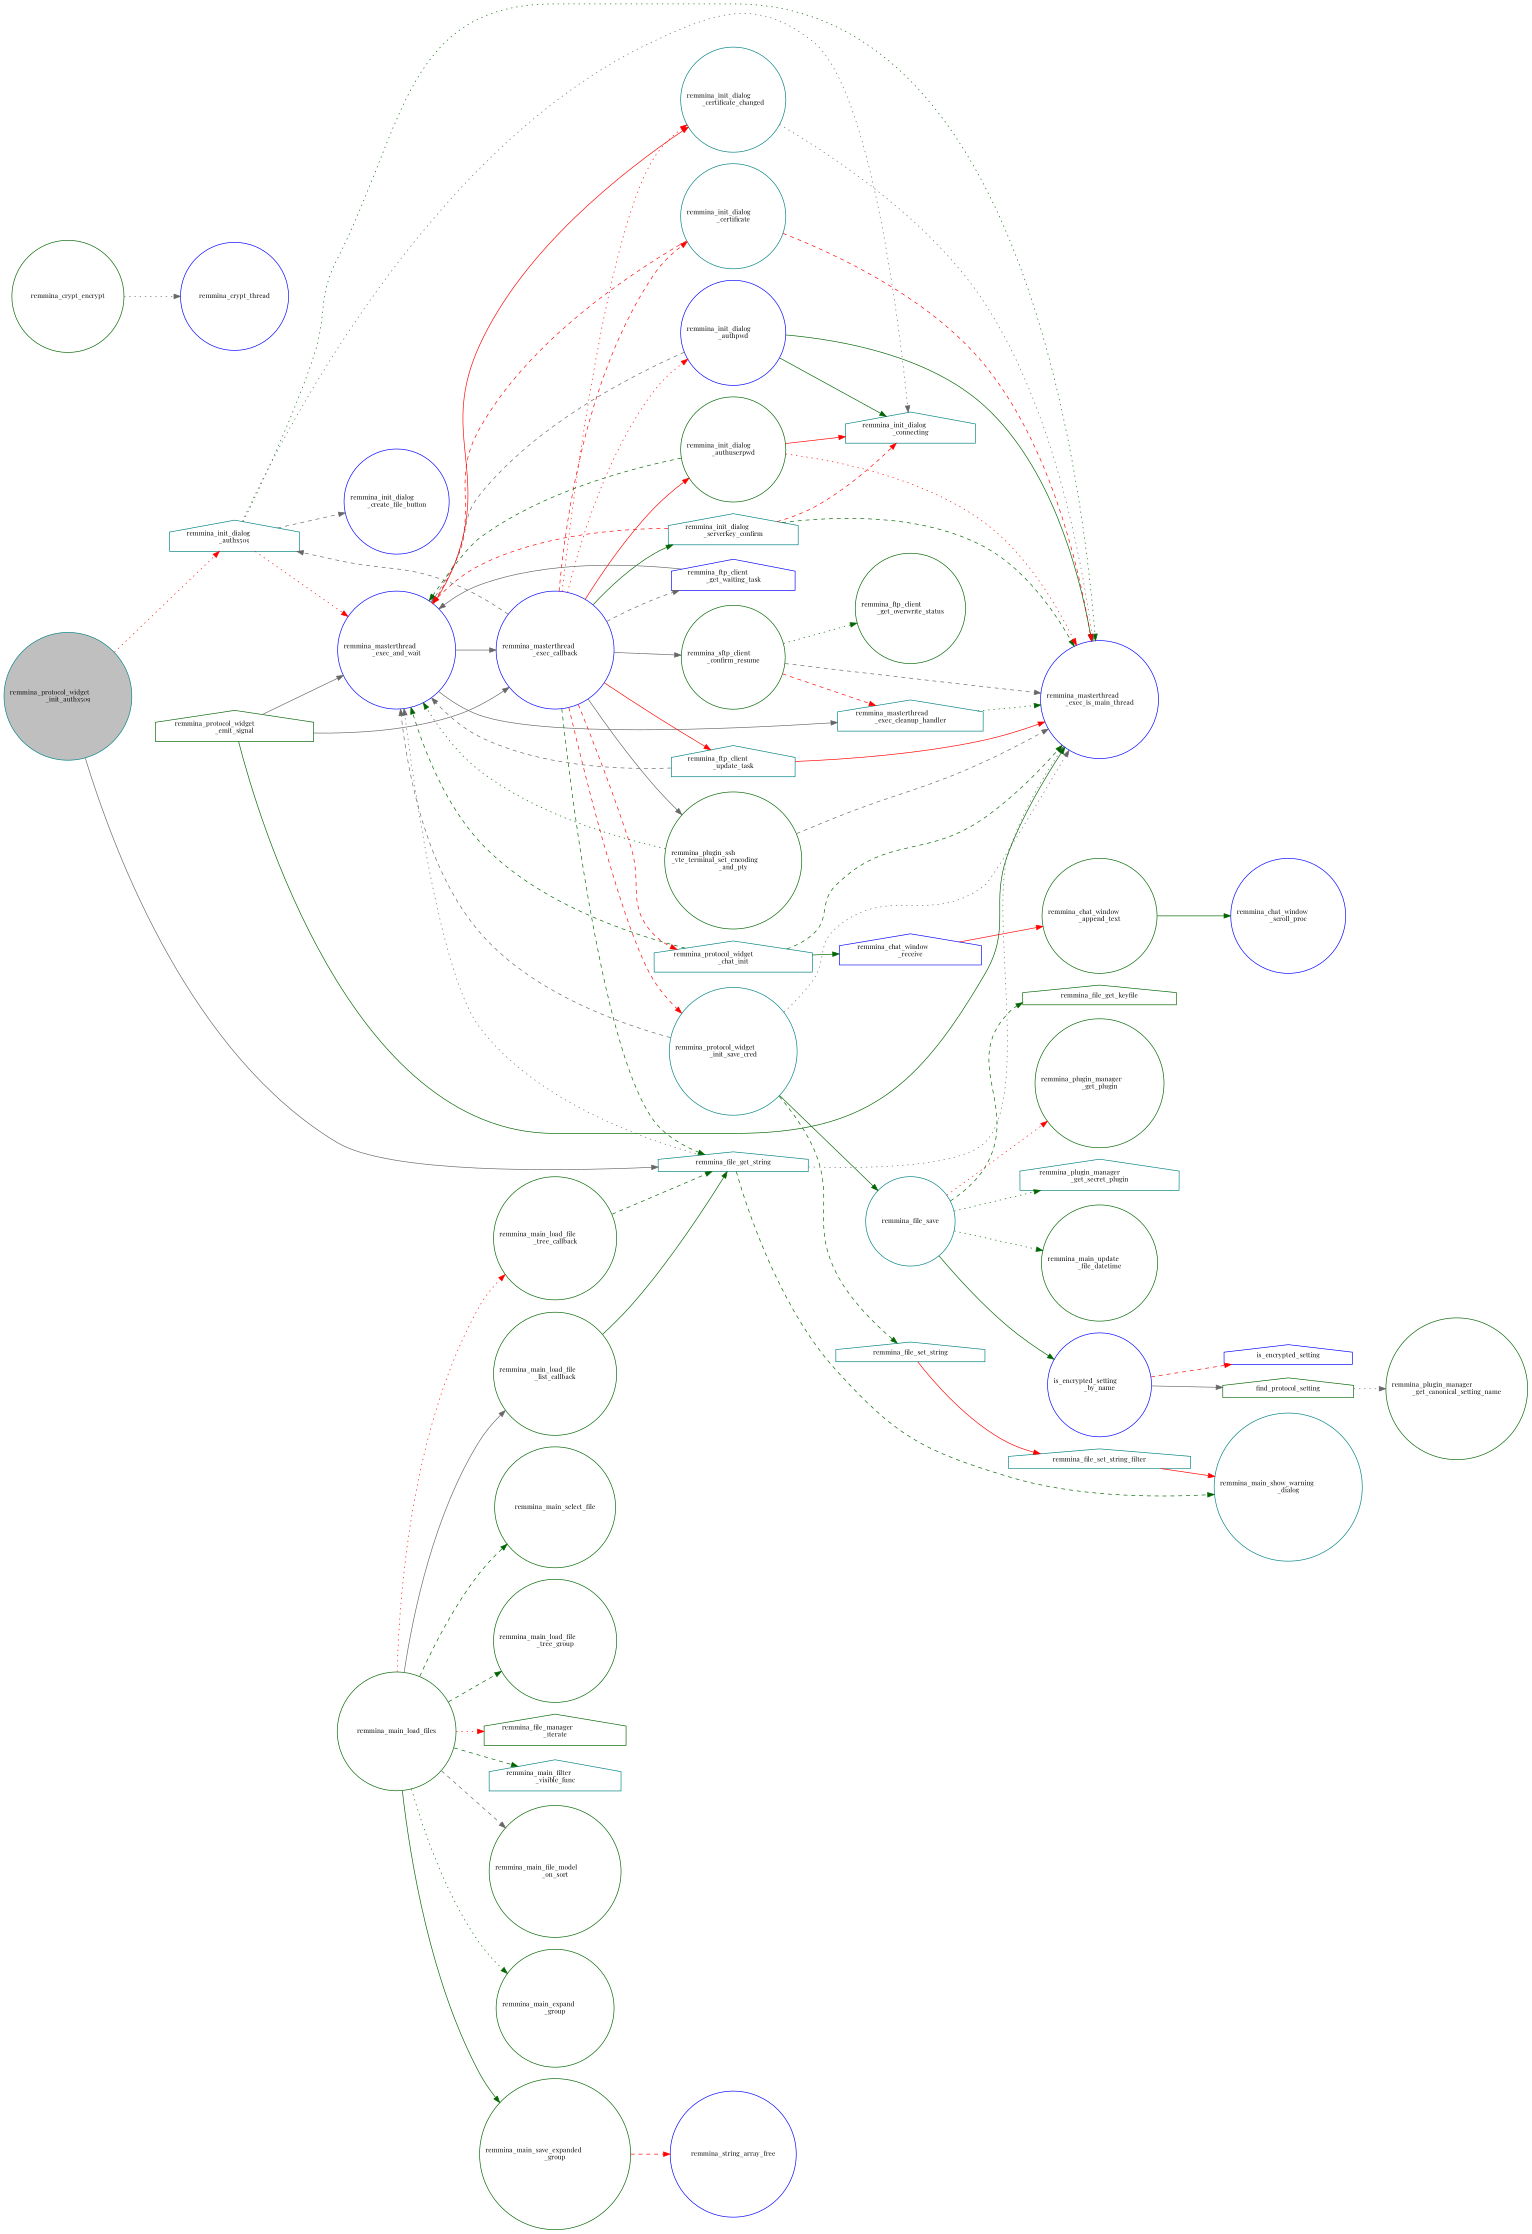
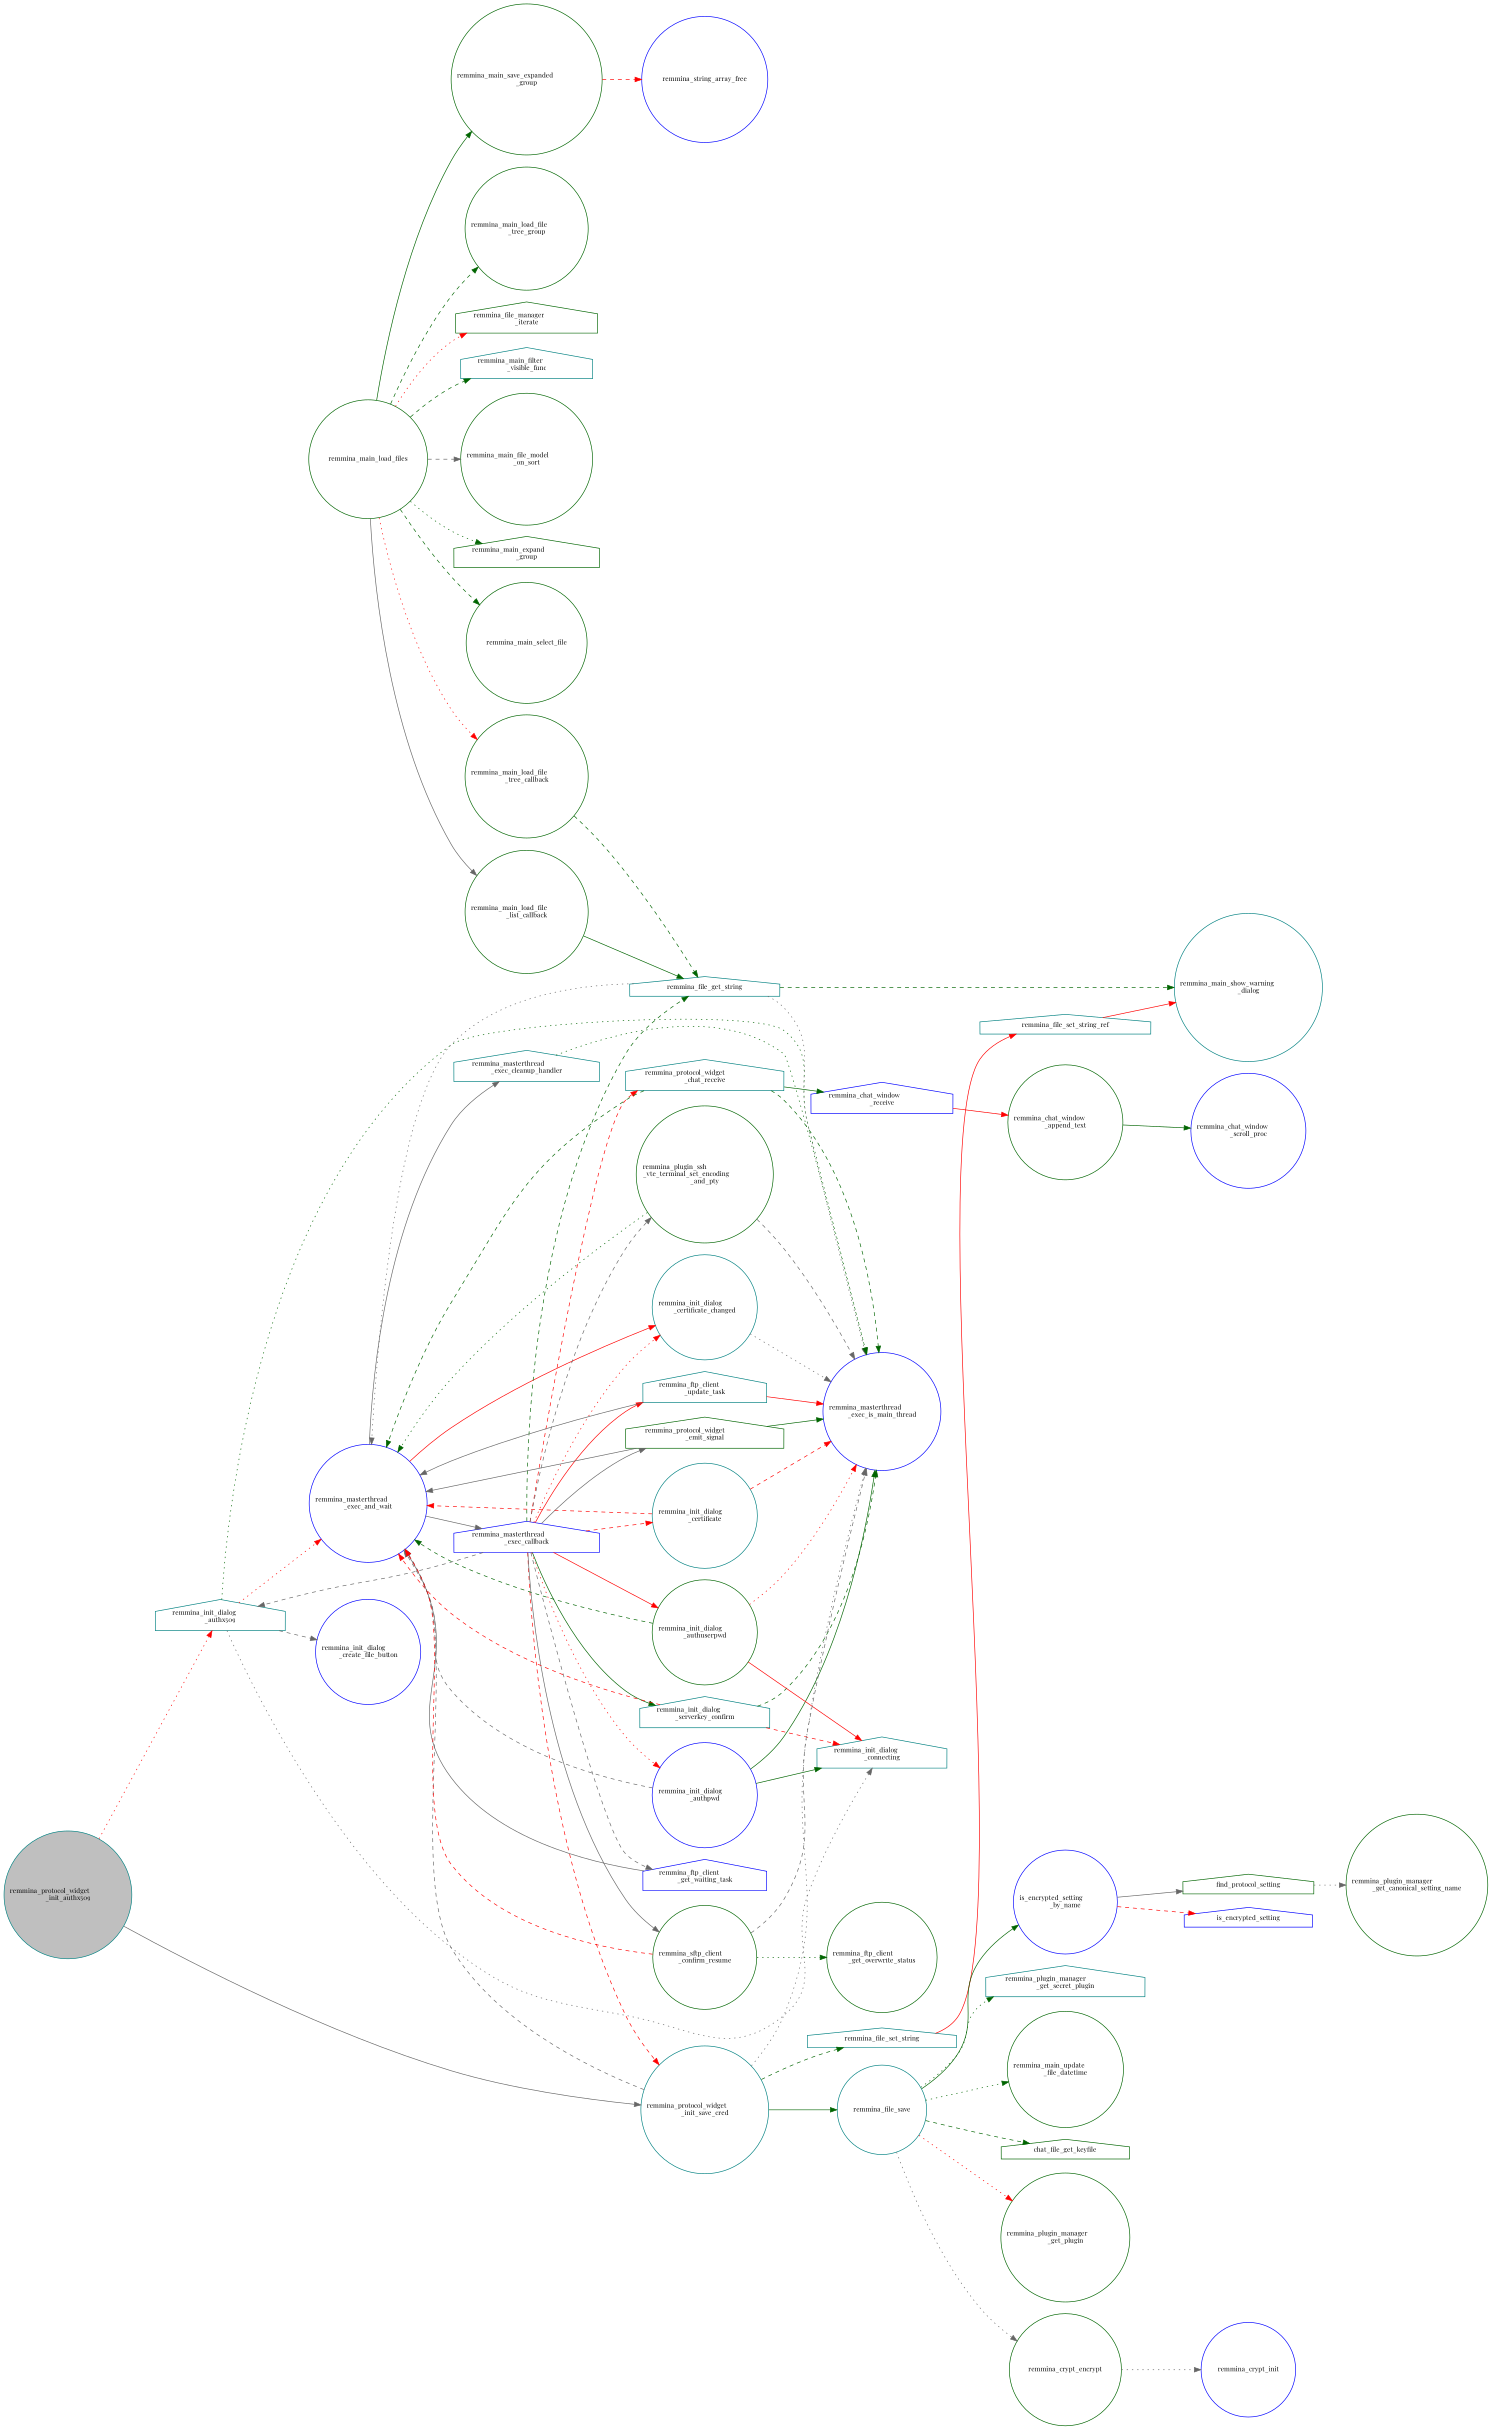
(235, 296) -> (1248, 2370)
(555, 650) -> (527, 1539)
(826, 689) -> (437, 1821)
(412, 726) -> (587, 1483)
(630, 757) -> (568, 1373)
(546, 759) -> (538, 1431)
(733, 958) -> (705, 1077)
(1100, 996) -> (1065, 2150)
(277, 1096) -> (370, 2043)
(1100, 1460) -> (1065, 1025)
(555, 2008) -> (527, 554)
none -> (942, 2253)
